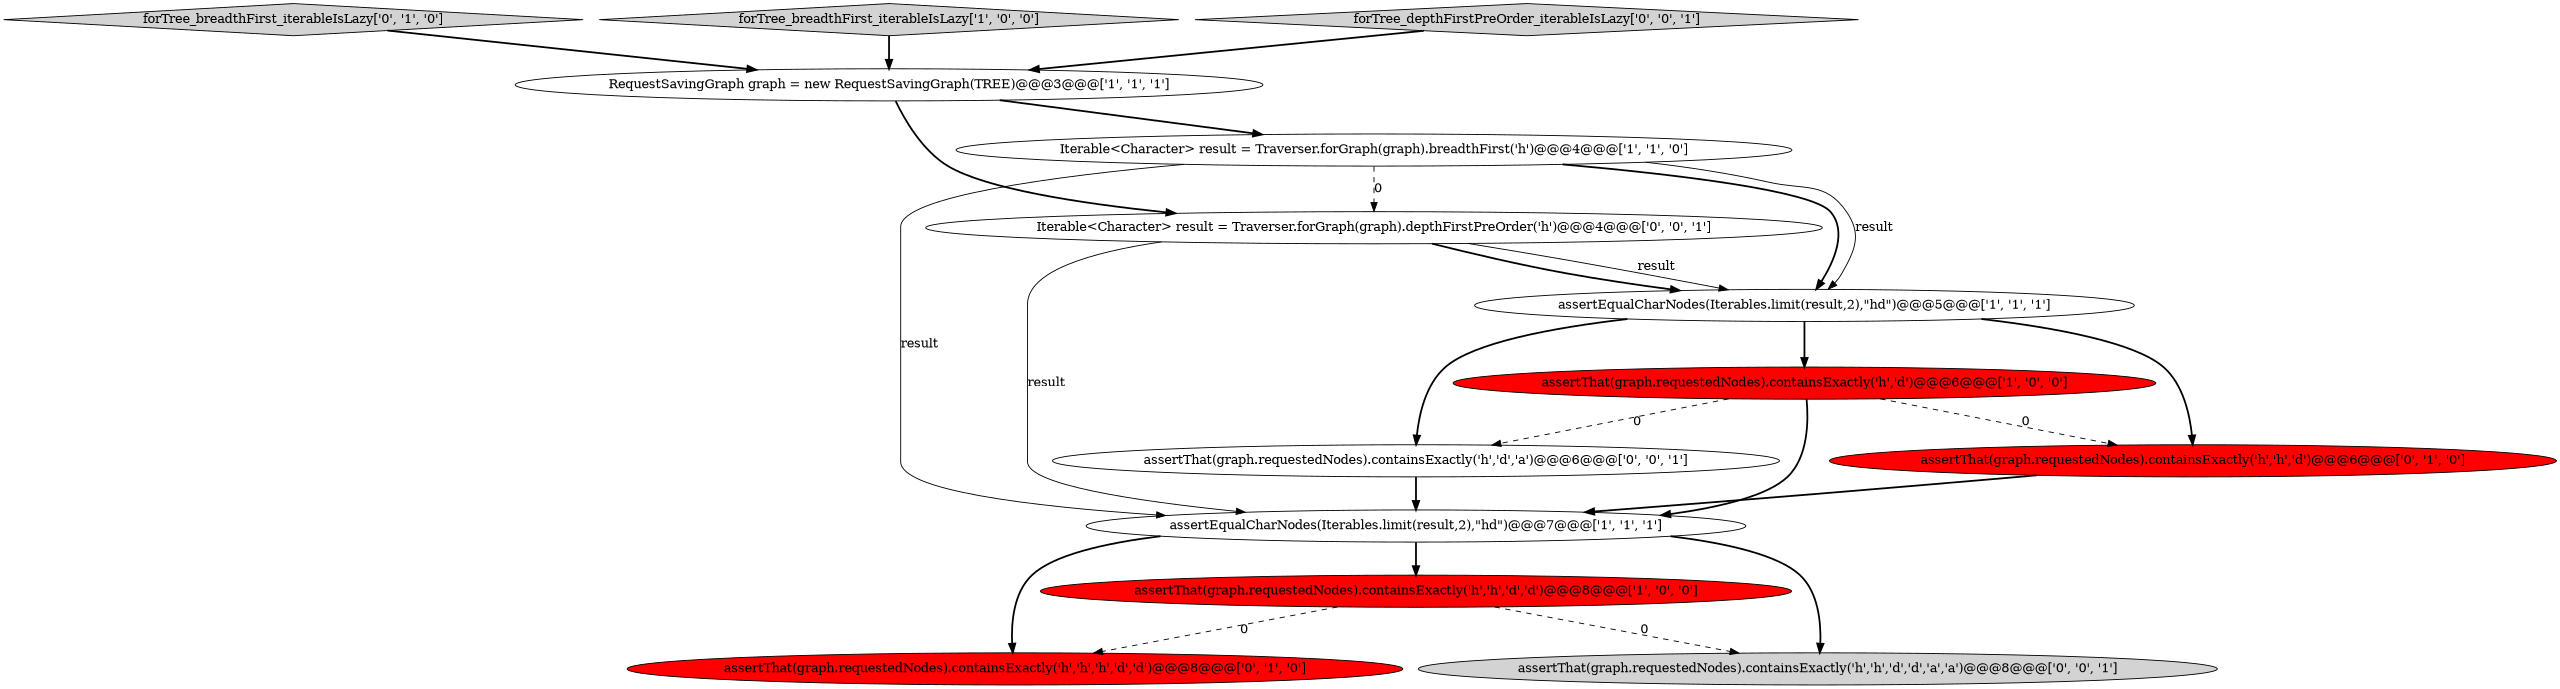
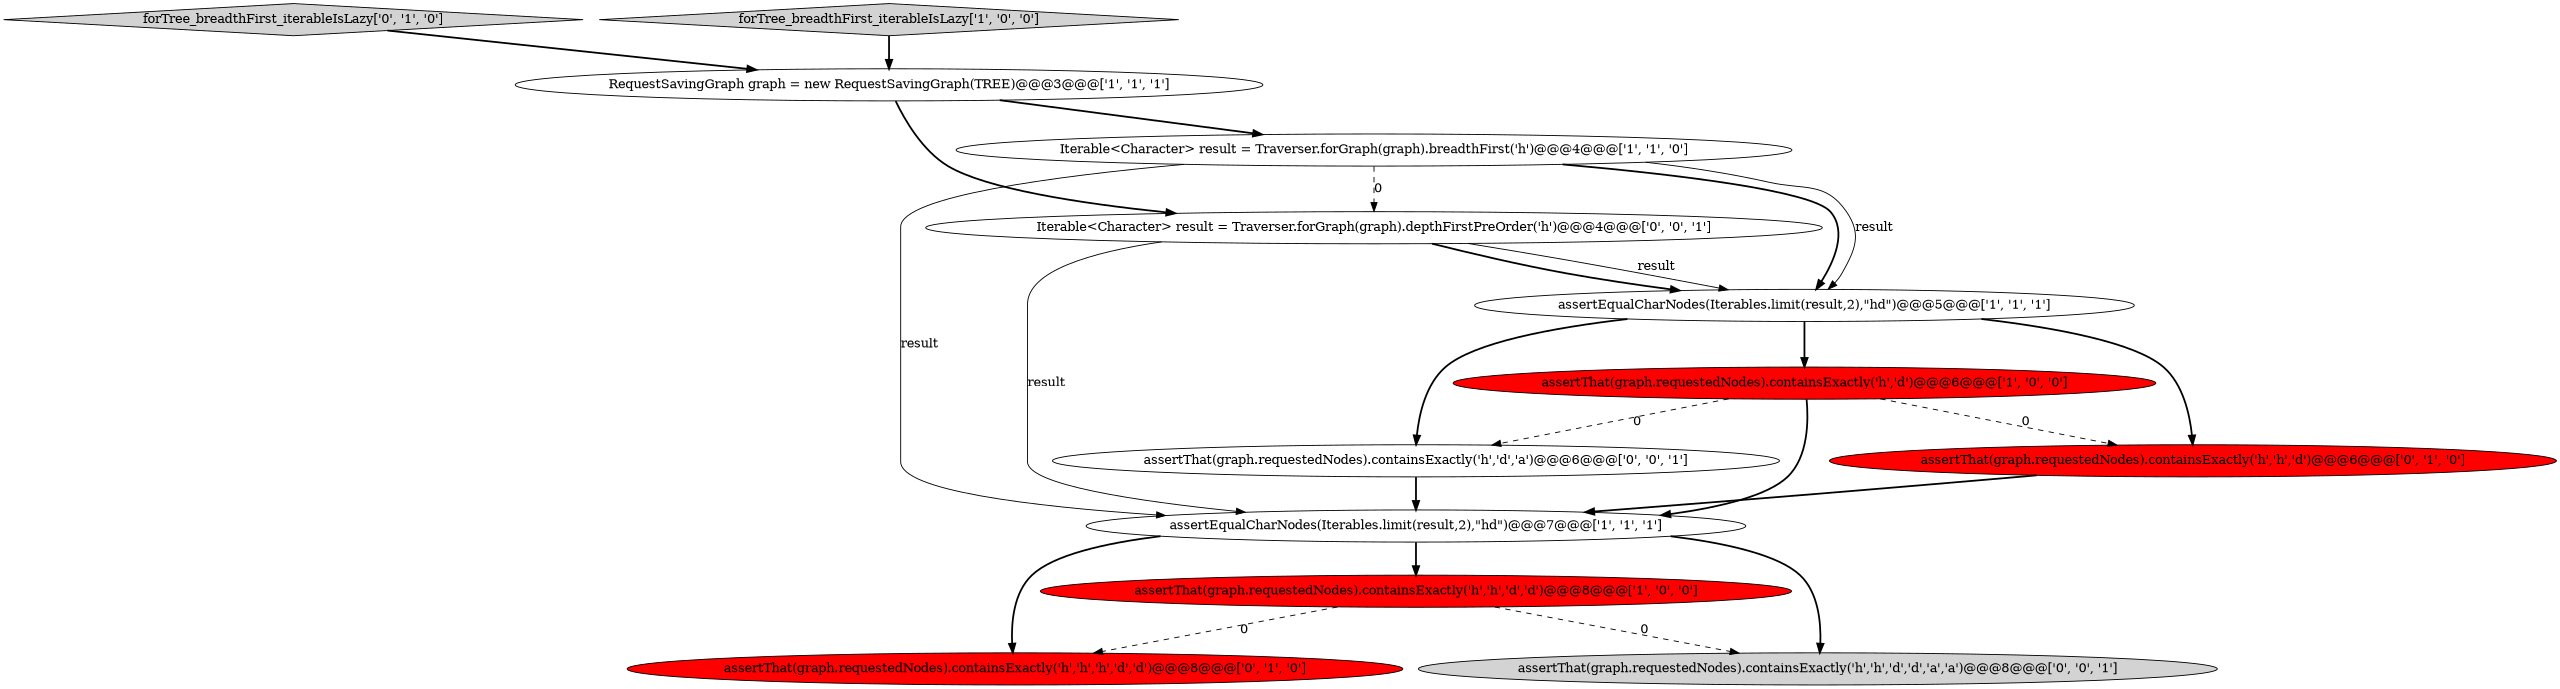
(1527, 20) -> none
